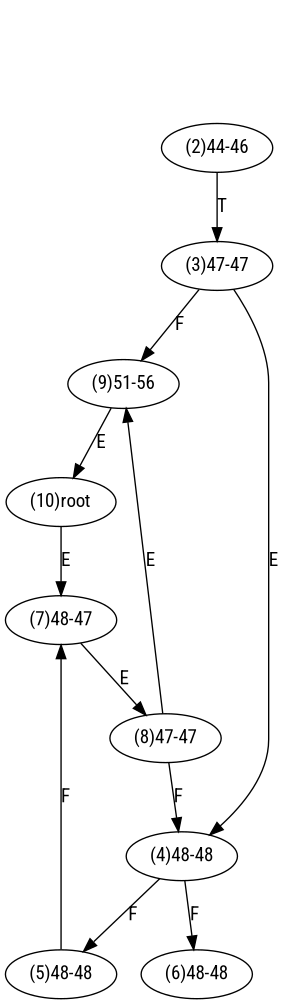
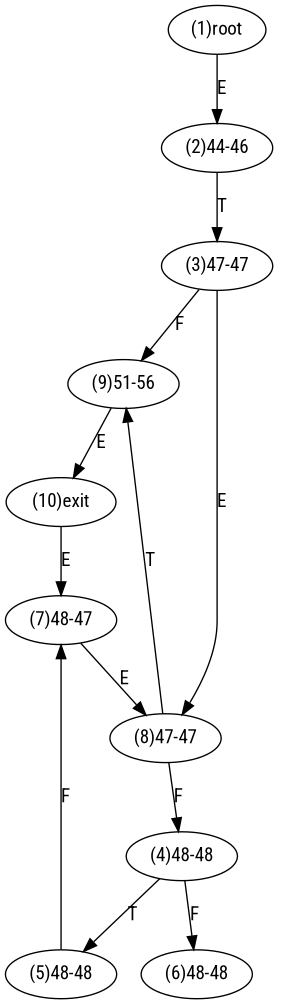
none -> (217, 30)
(61, 502) -> (61, 502)
(151, 561) -> (151, 561)
(269, 562) -> (217, 499)
(133, 915) -> (133, 915)
